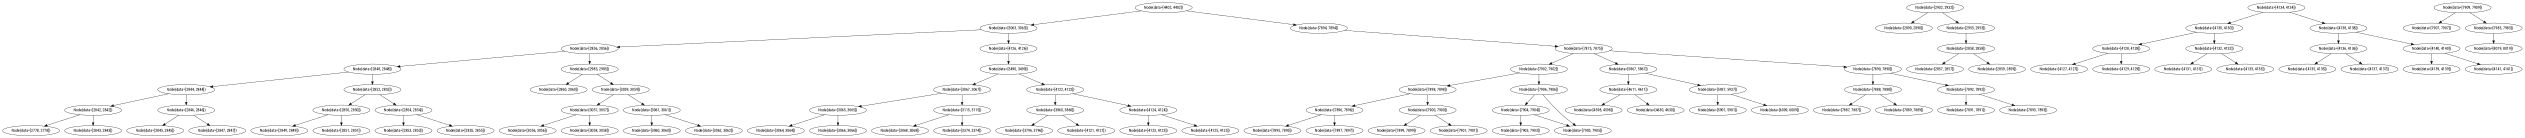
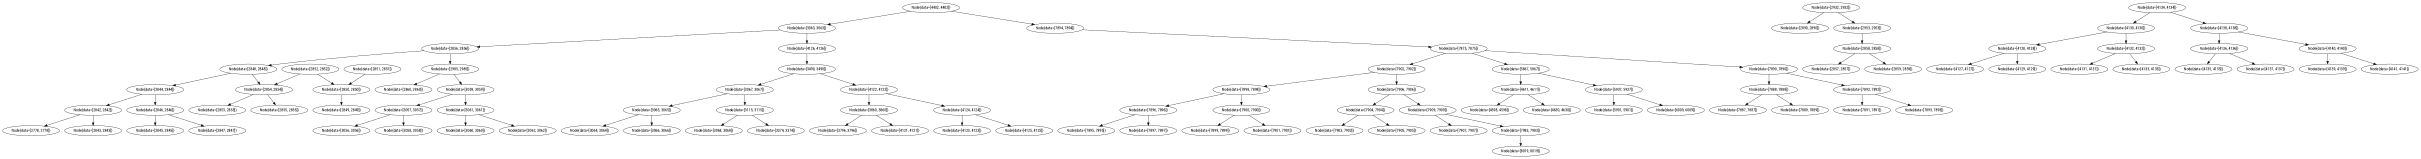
(372, 78) -> (255, 78)
(1557, 110) -> (1411, 99)
(341, 119) -> (358, 79)
